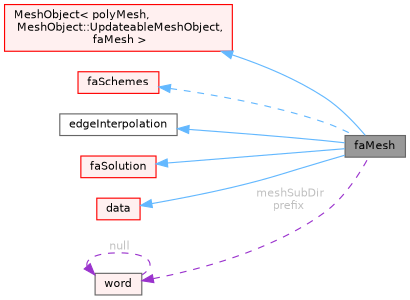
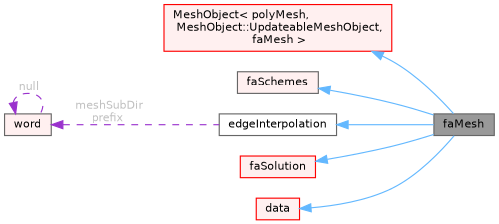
(118, 83) -> (278, 83)
(264, 106) -> (382, 101)
(275, 241) -> (141, 125)
